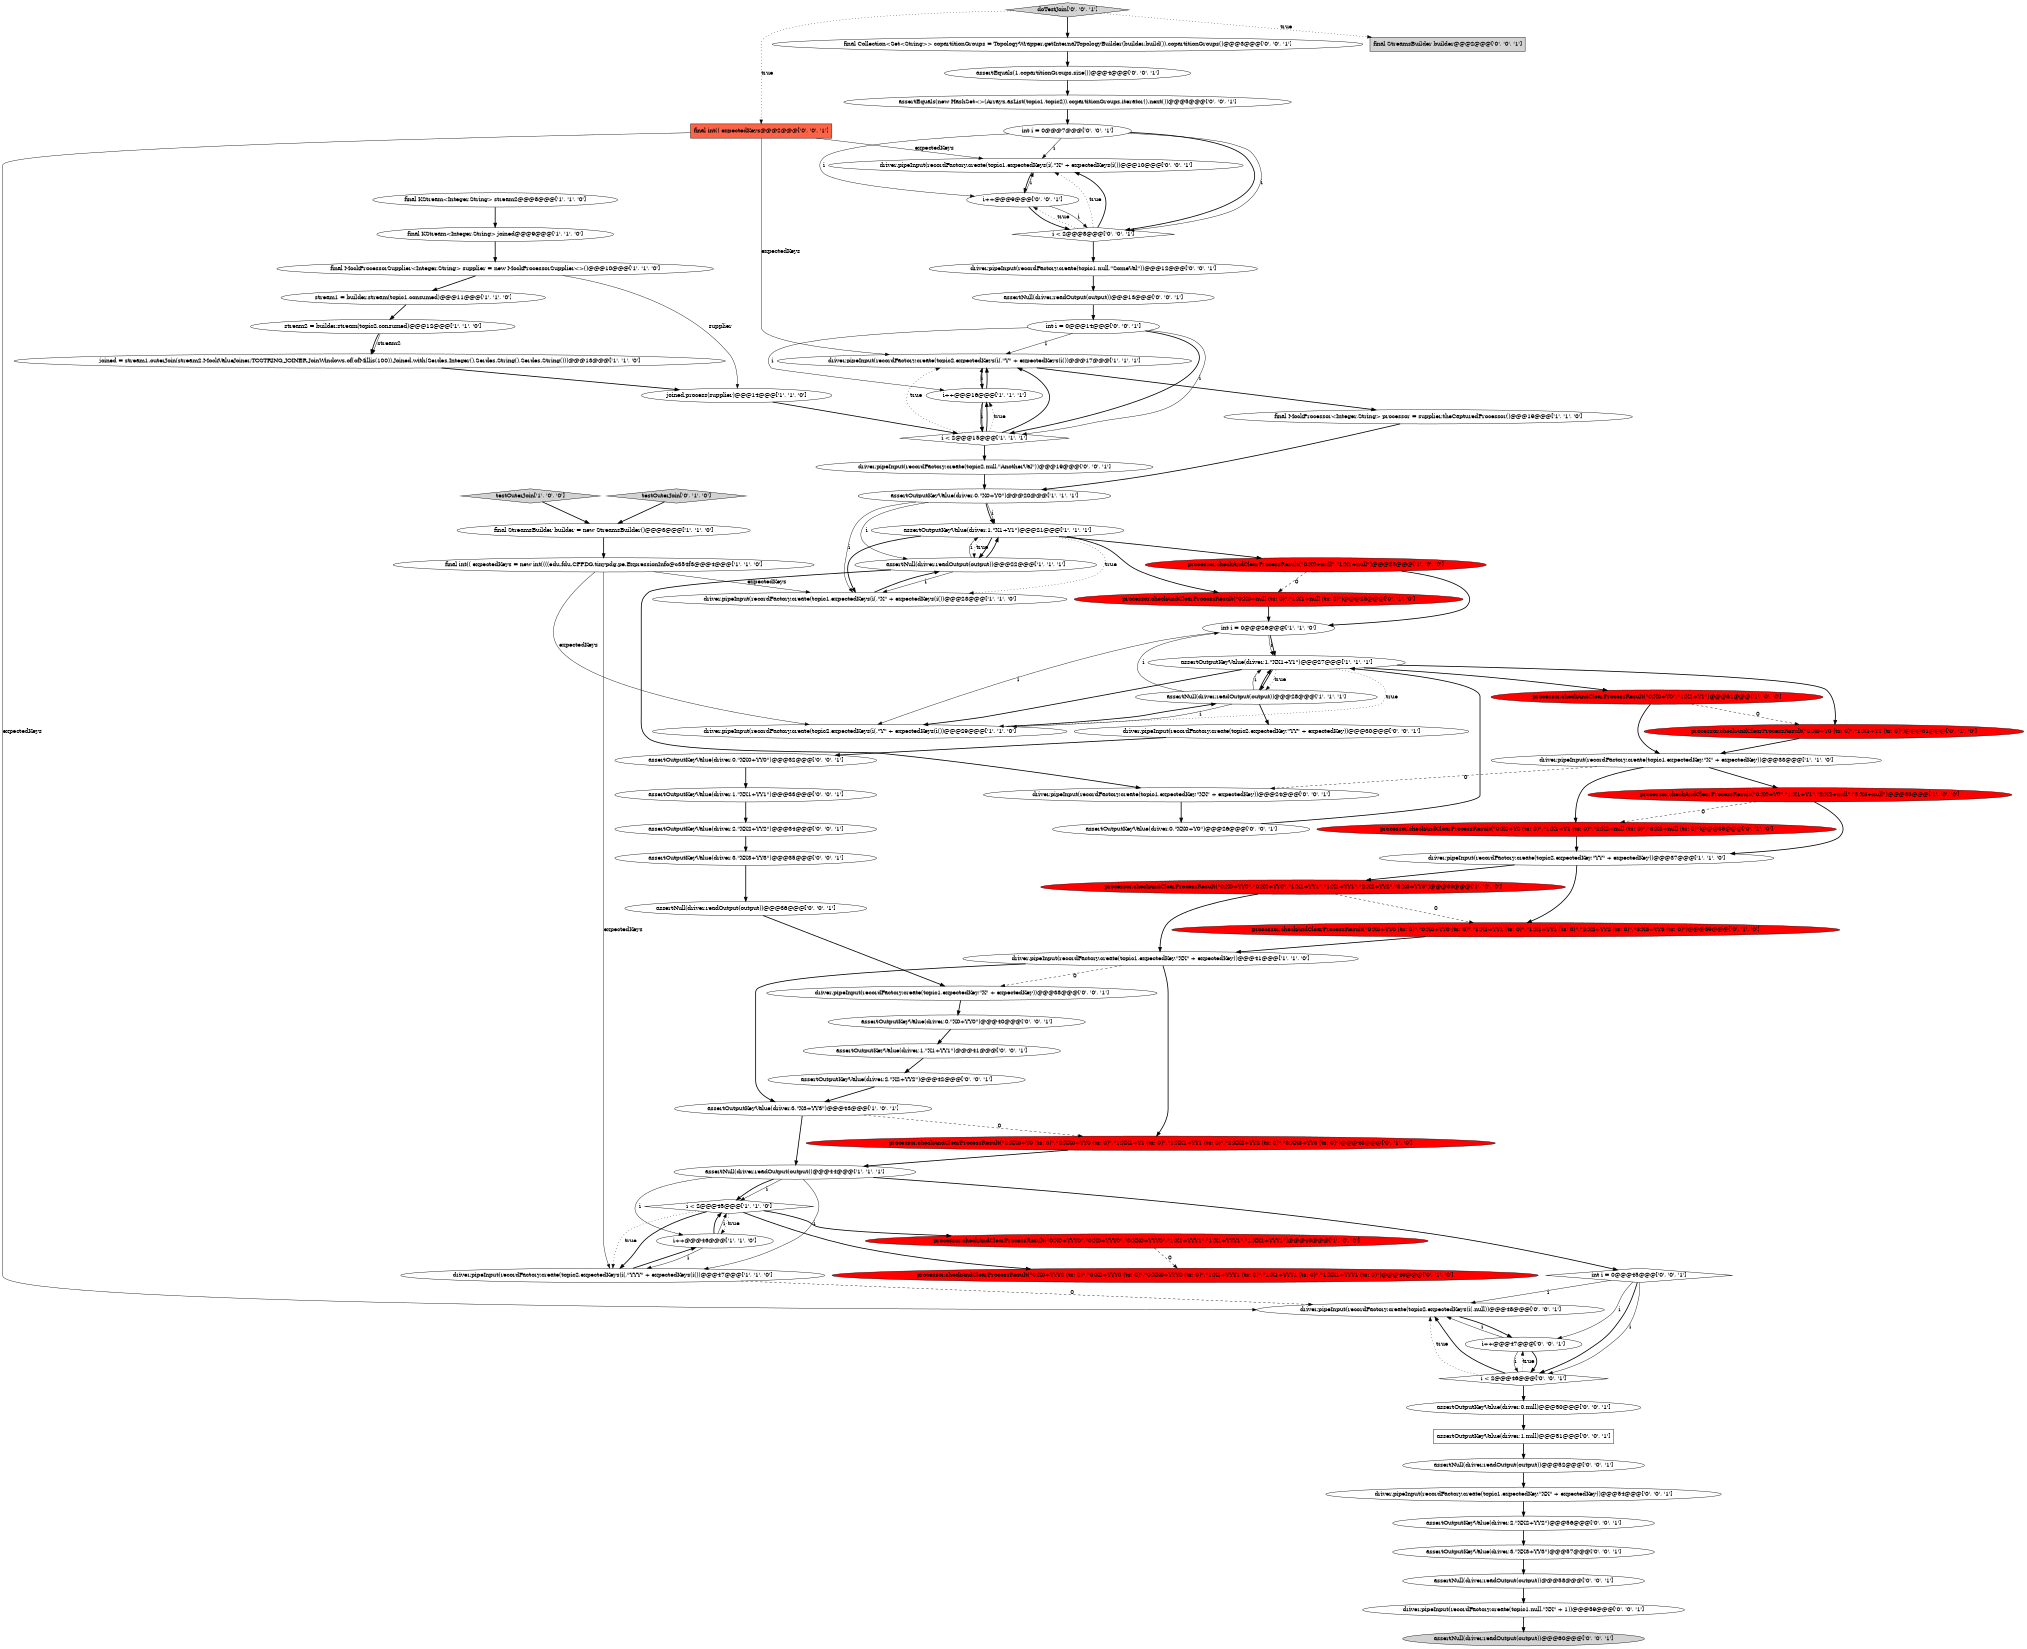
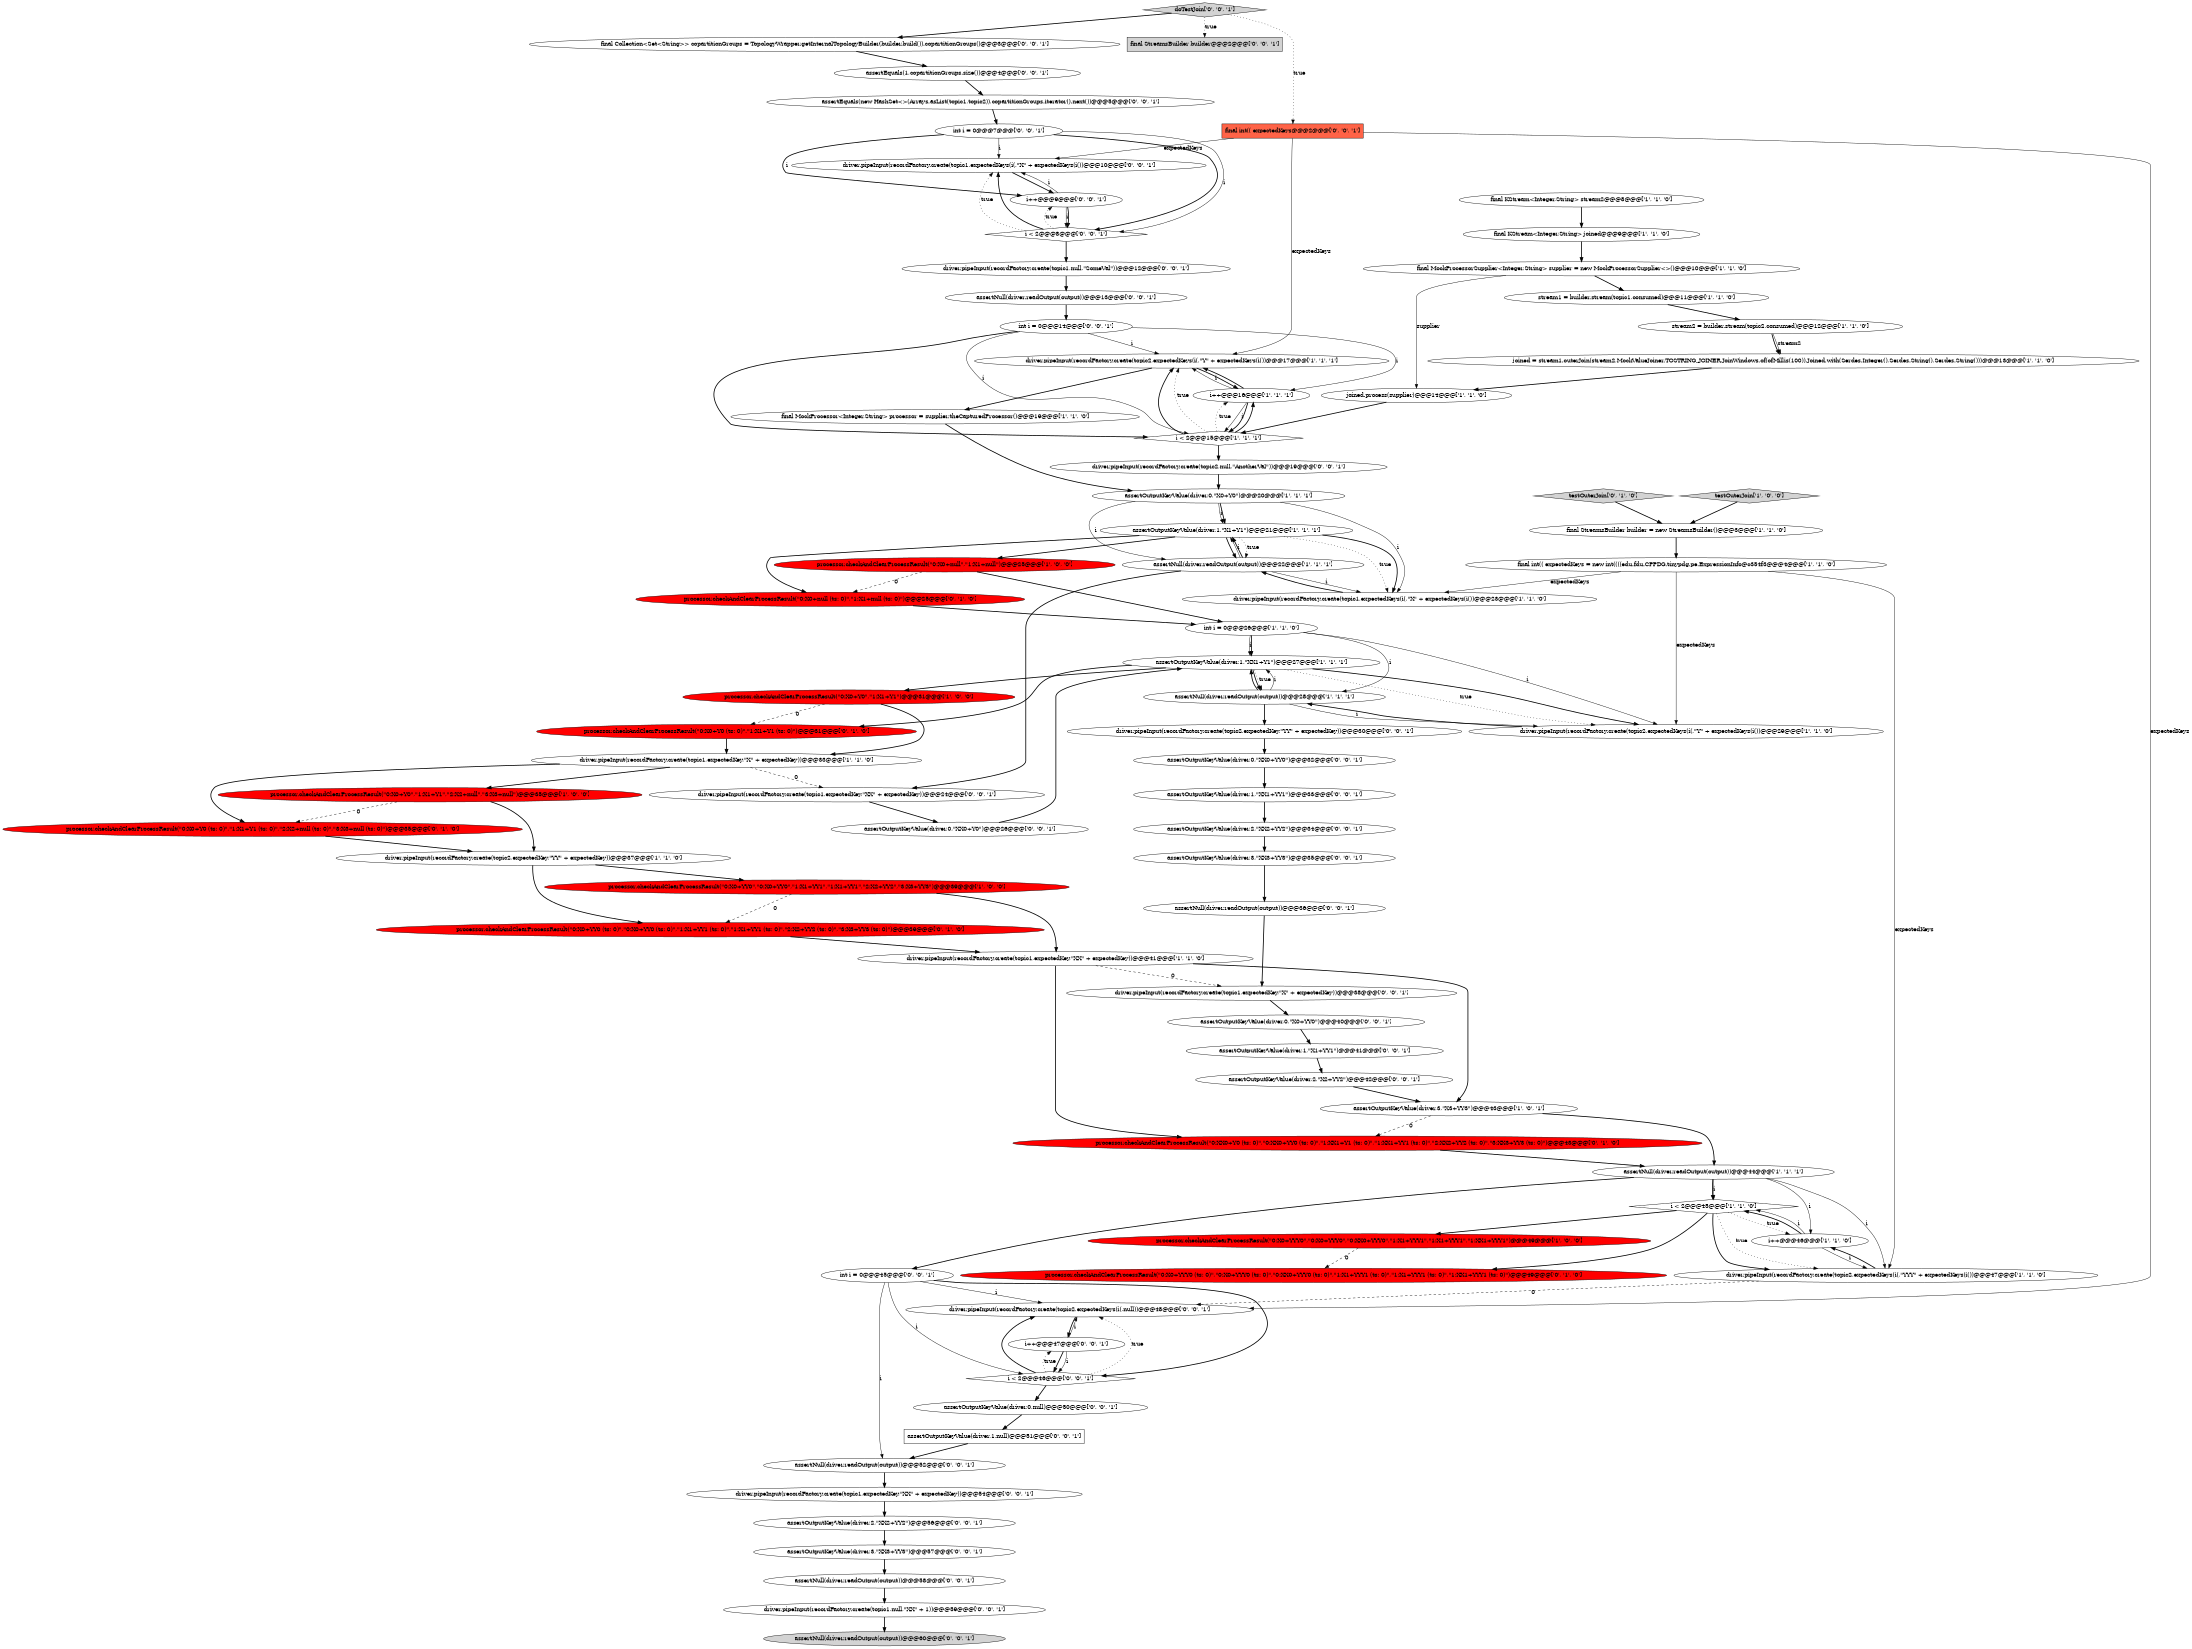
(833, 153) -> (814, 176)
(1145, 653) -> (1376, 650)
(1639, 1275) -> (887, 1275)
(1605, 1319) -> (880, 1368)
